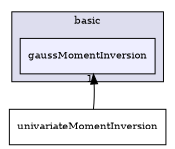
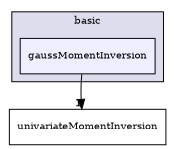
(94, 97) -> (81, 88)
